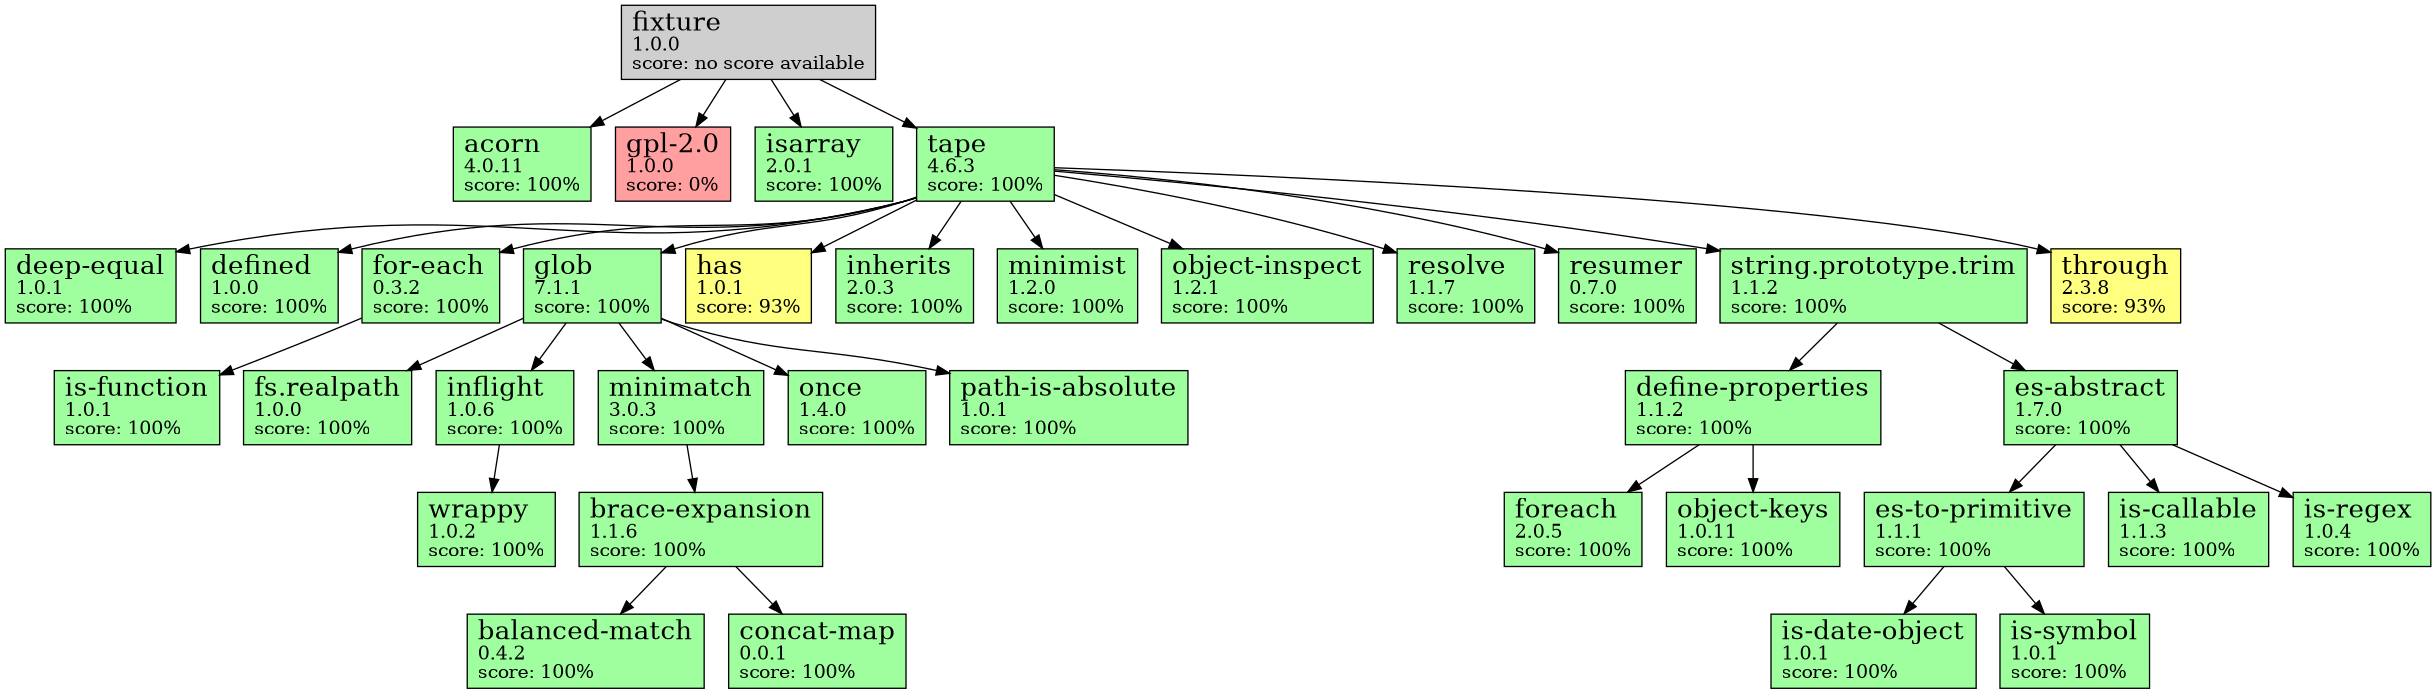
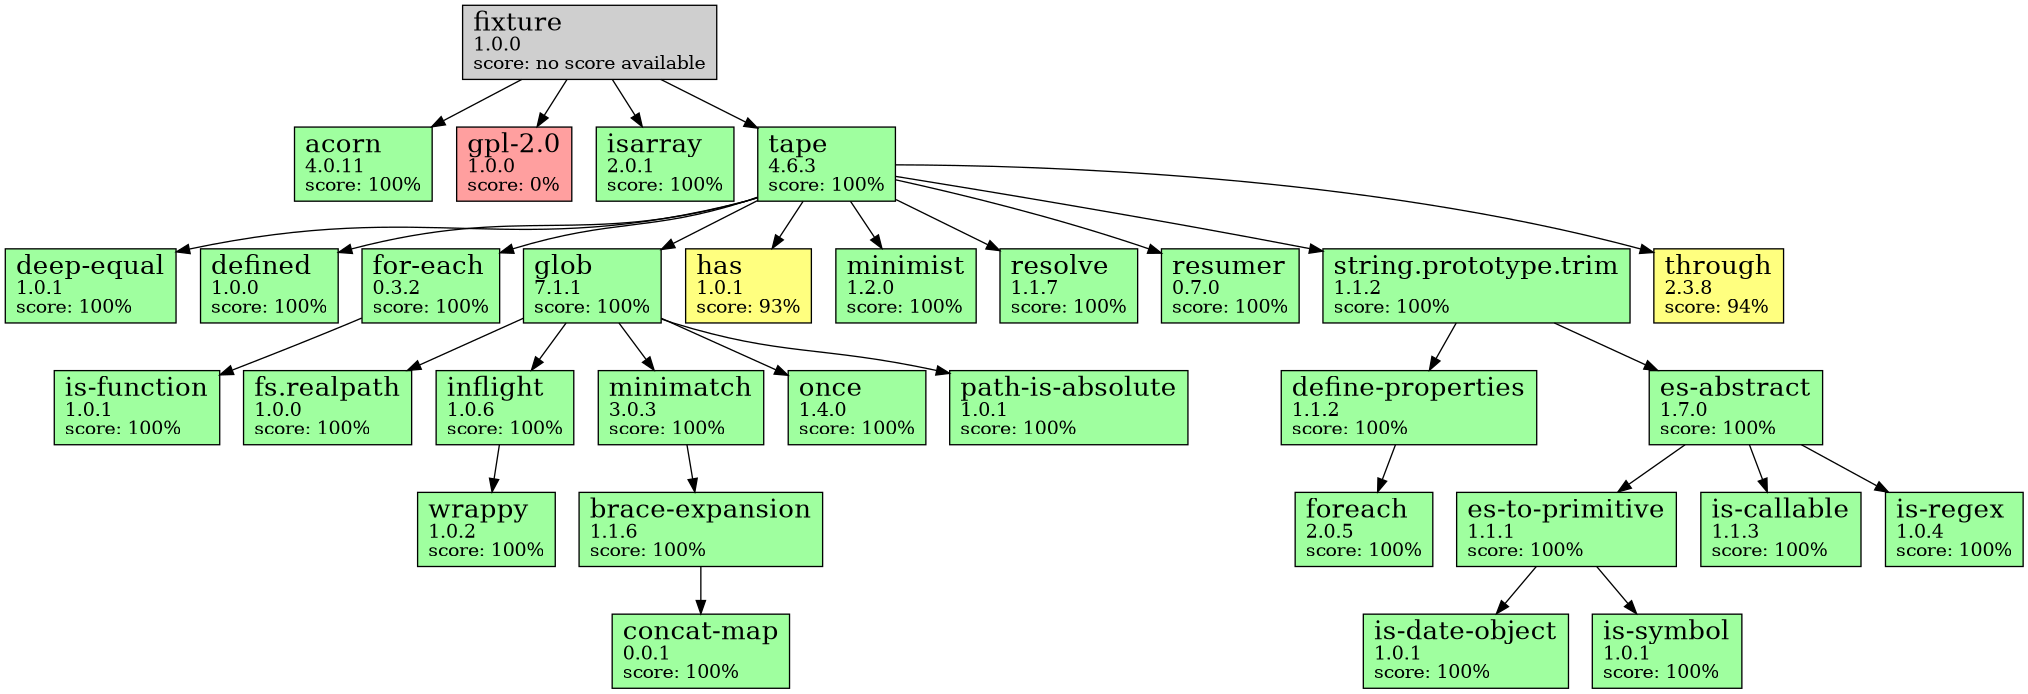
(905, 286) -> none
(1267, 286) -> none
(2114, 307) -> (1717, 307)
(1753, 529) -> none
(586, 651) -> none
